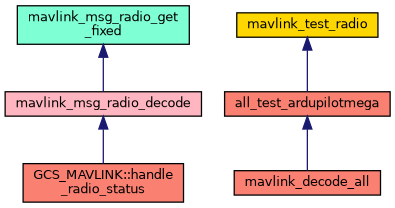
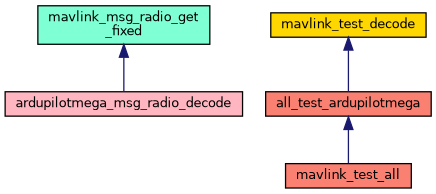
(307, 25) -> (348, 25)
(103, 104) -> (124, 104)
(103, 183) -> none
(307, 183) -> (348, 176)
